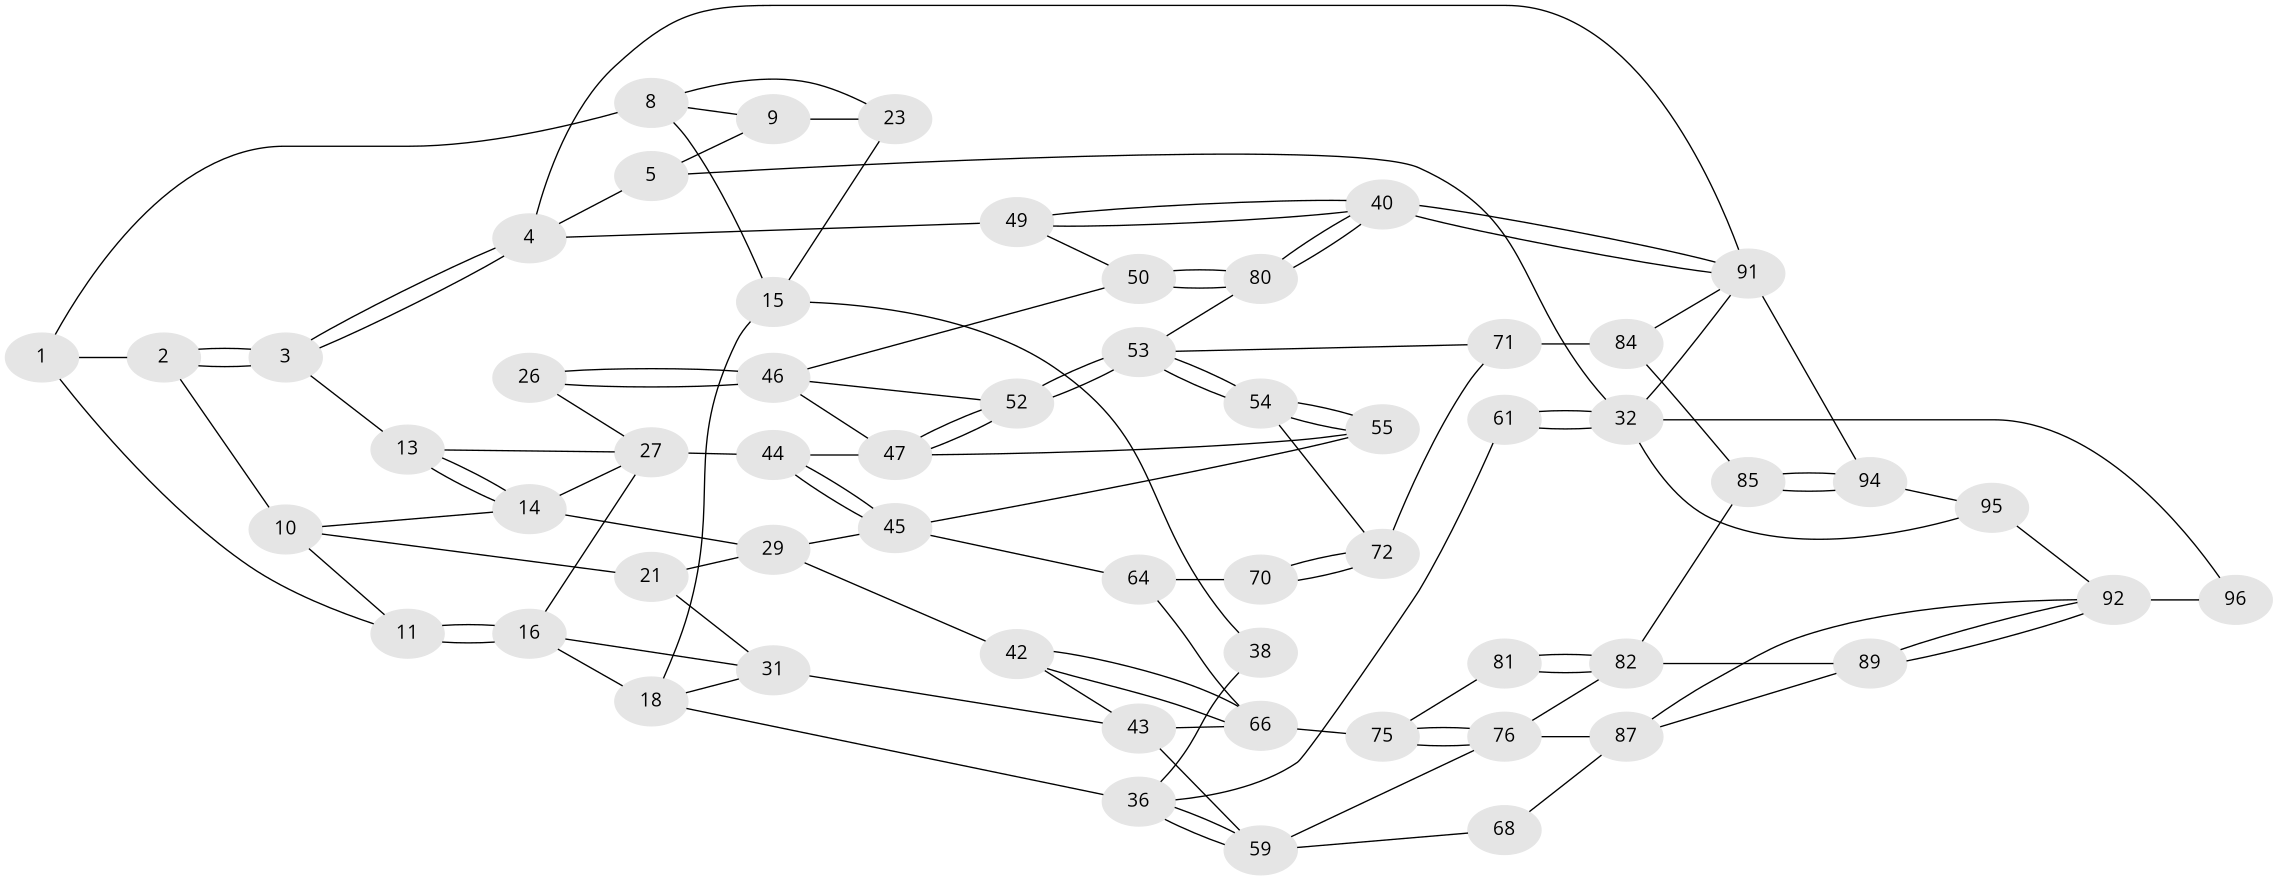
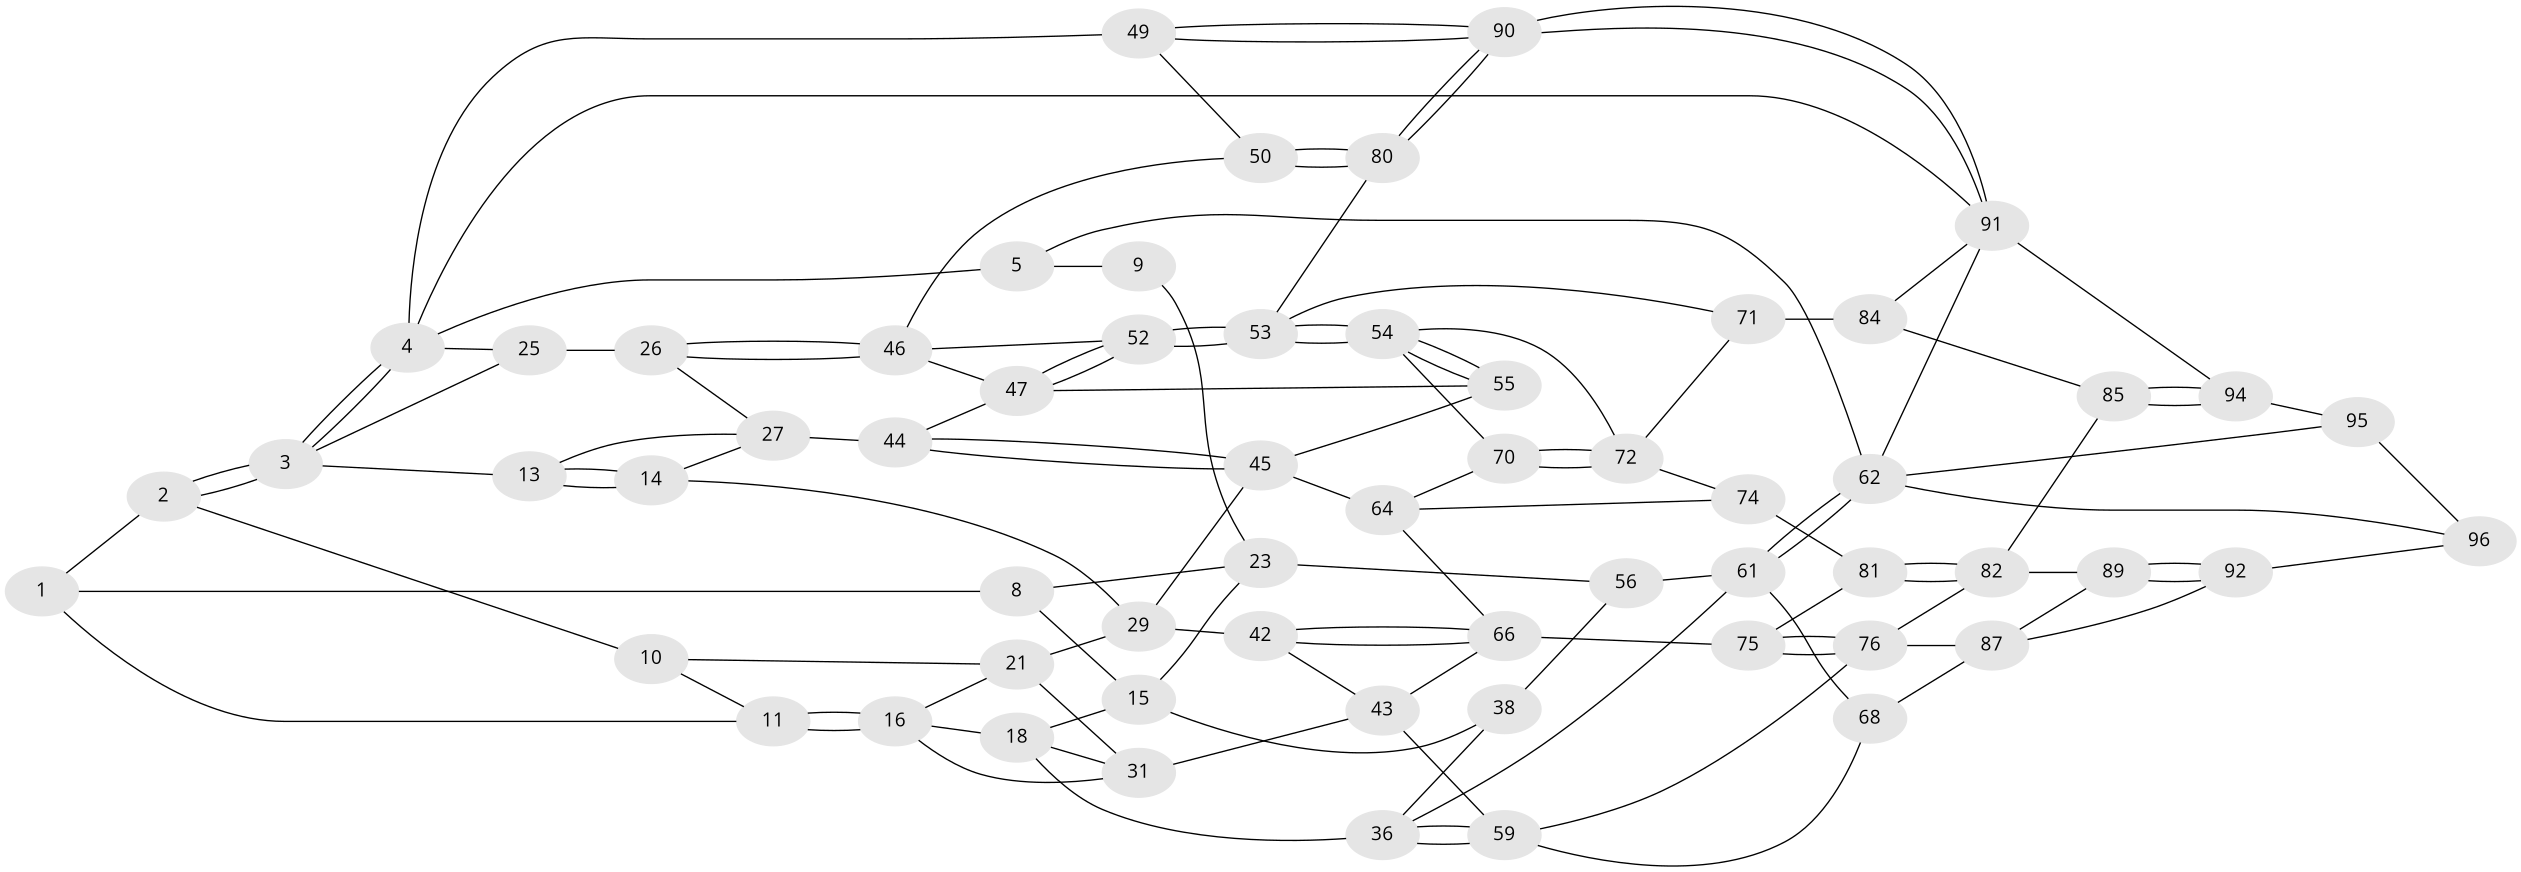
(712, 111) -> none
(1383, 204) -> (1504, 32)
none -> (529, 350)
none -> (1443, 397)
(1626, 420) -> (1870, 479)
none -> (1748, 499)
(408, 519) -> none
(590, 543) -> (956, 693)
(2053, 554) -> (2419, 482)
none -> (1626, 583)
none -> (1809, 646)
